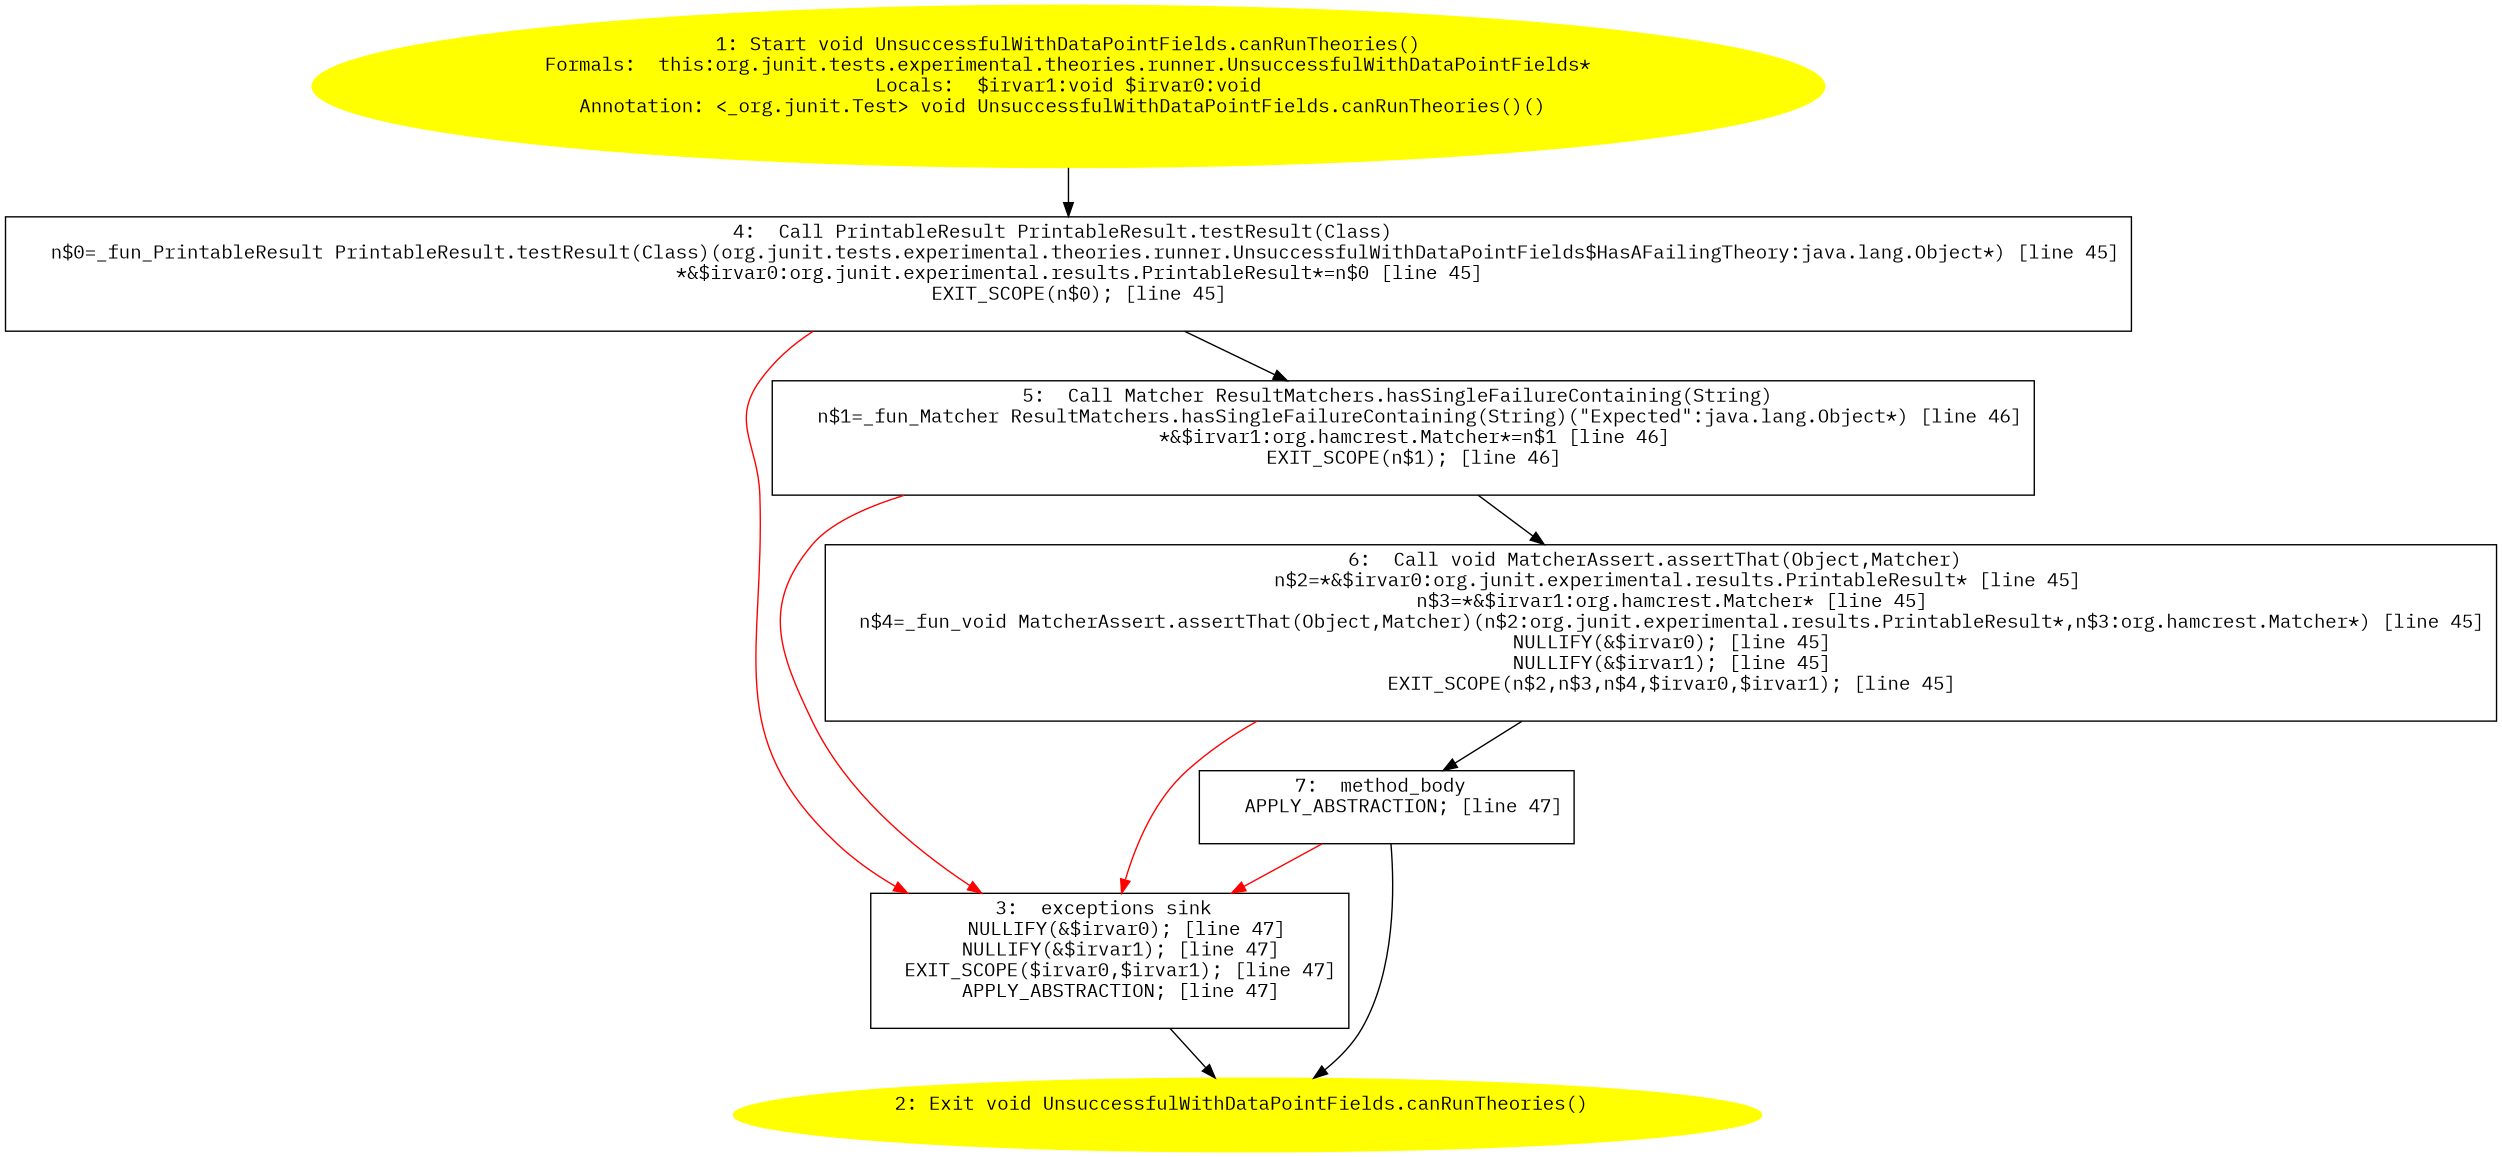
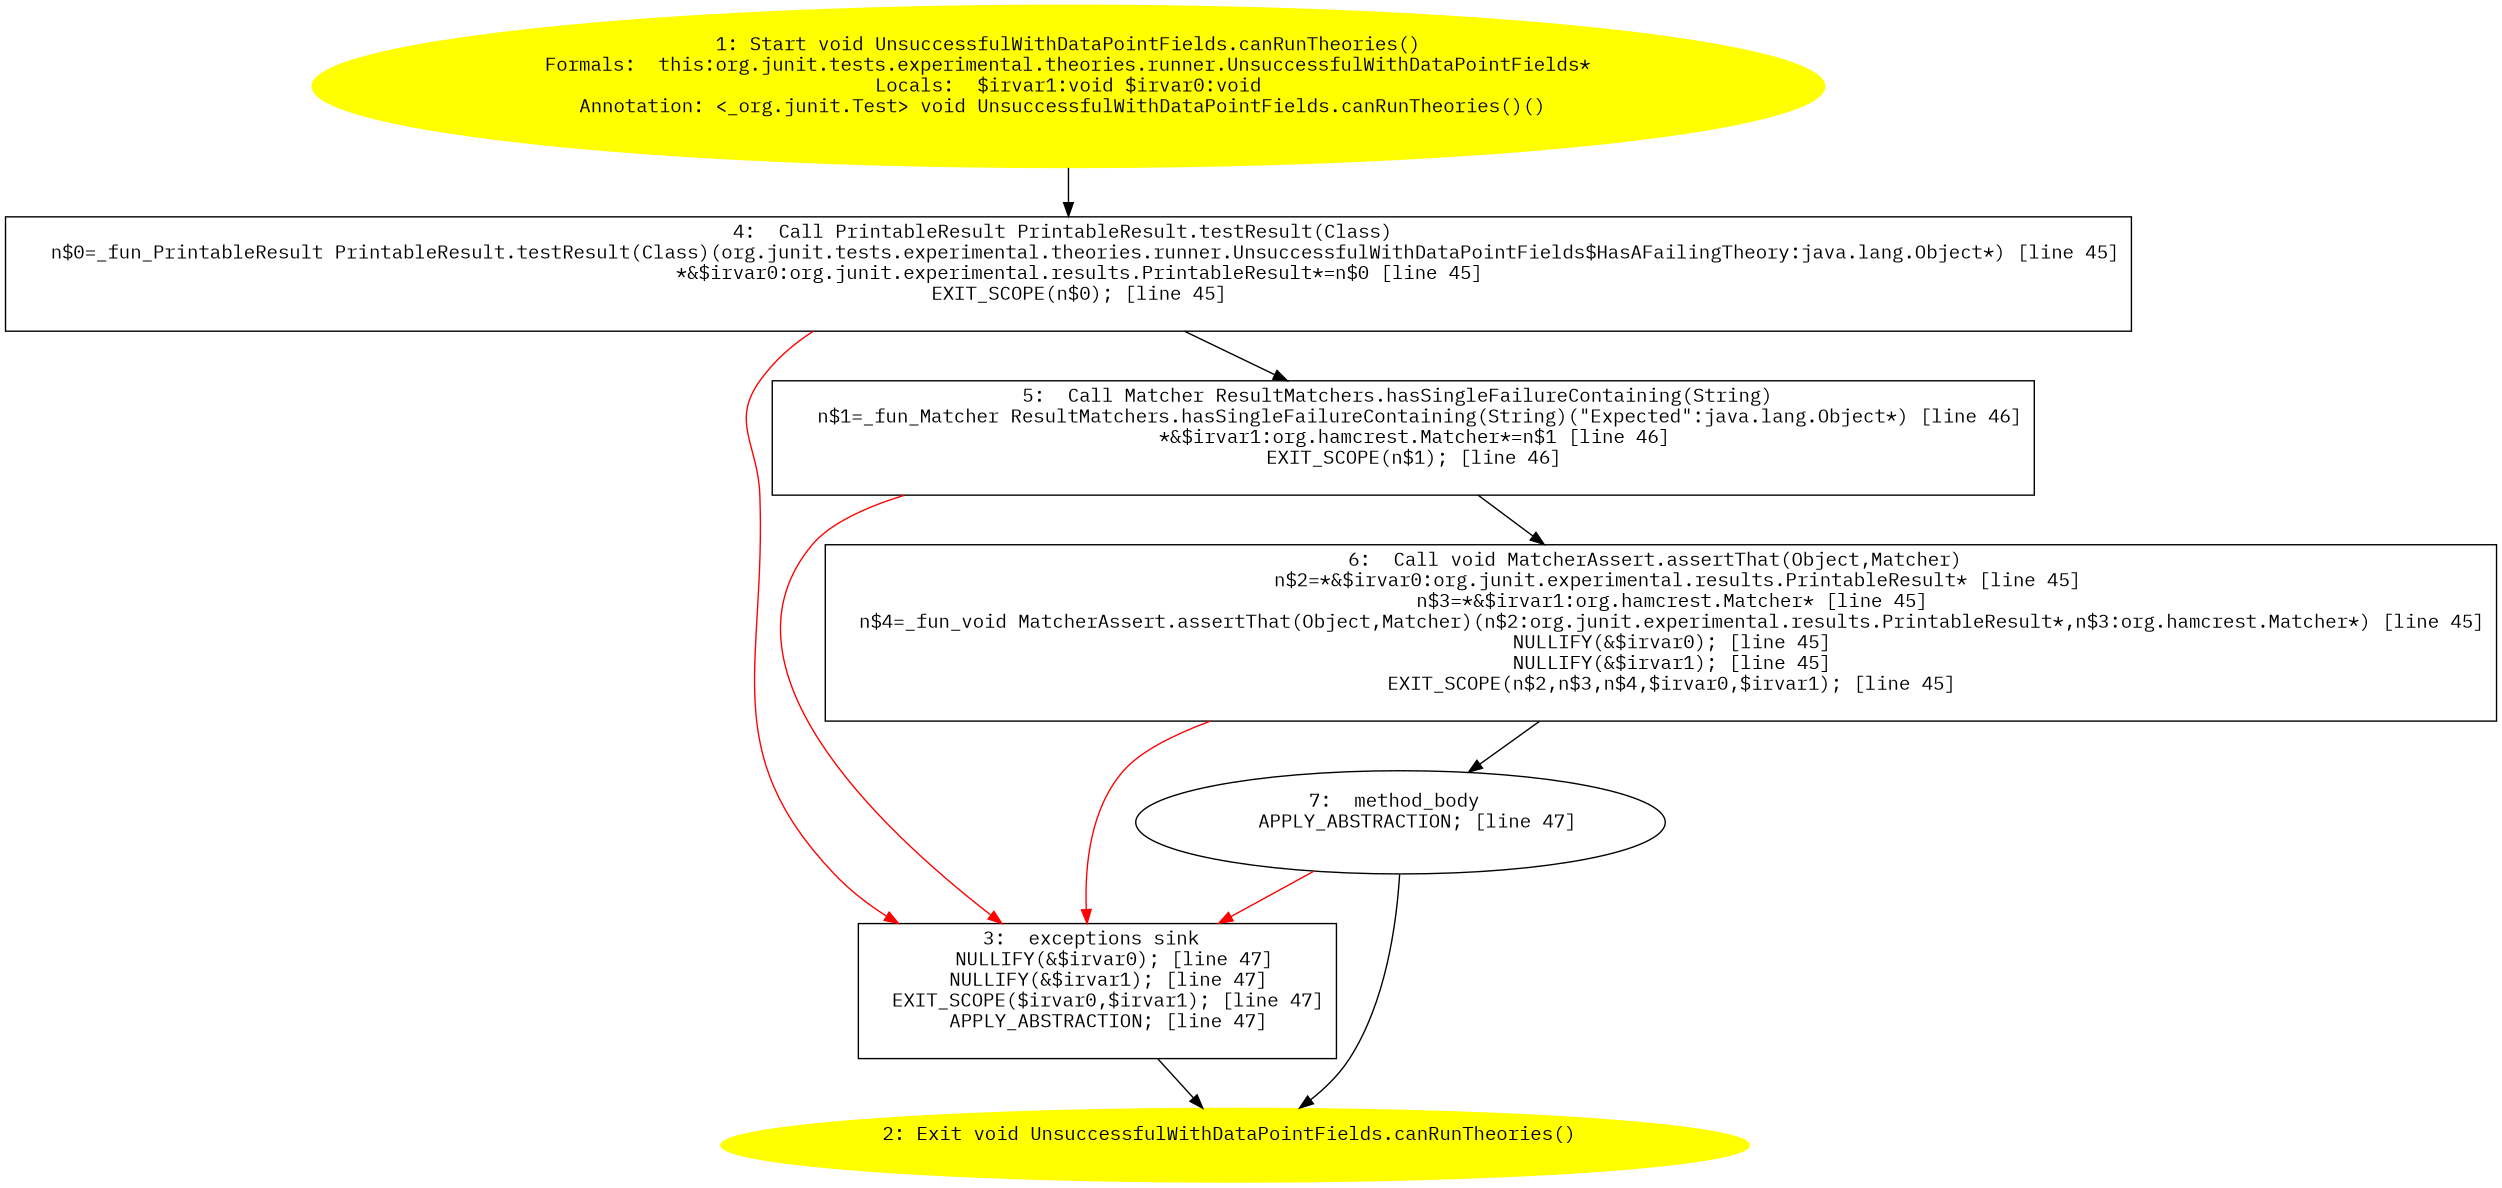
(1387, 807) -> (1401, 822)
